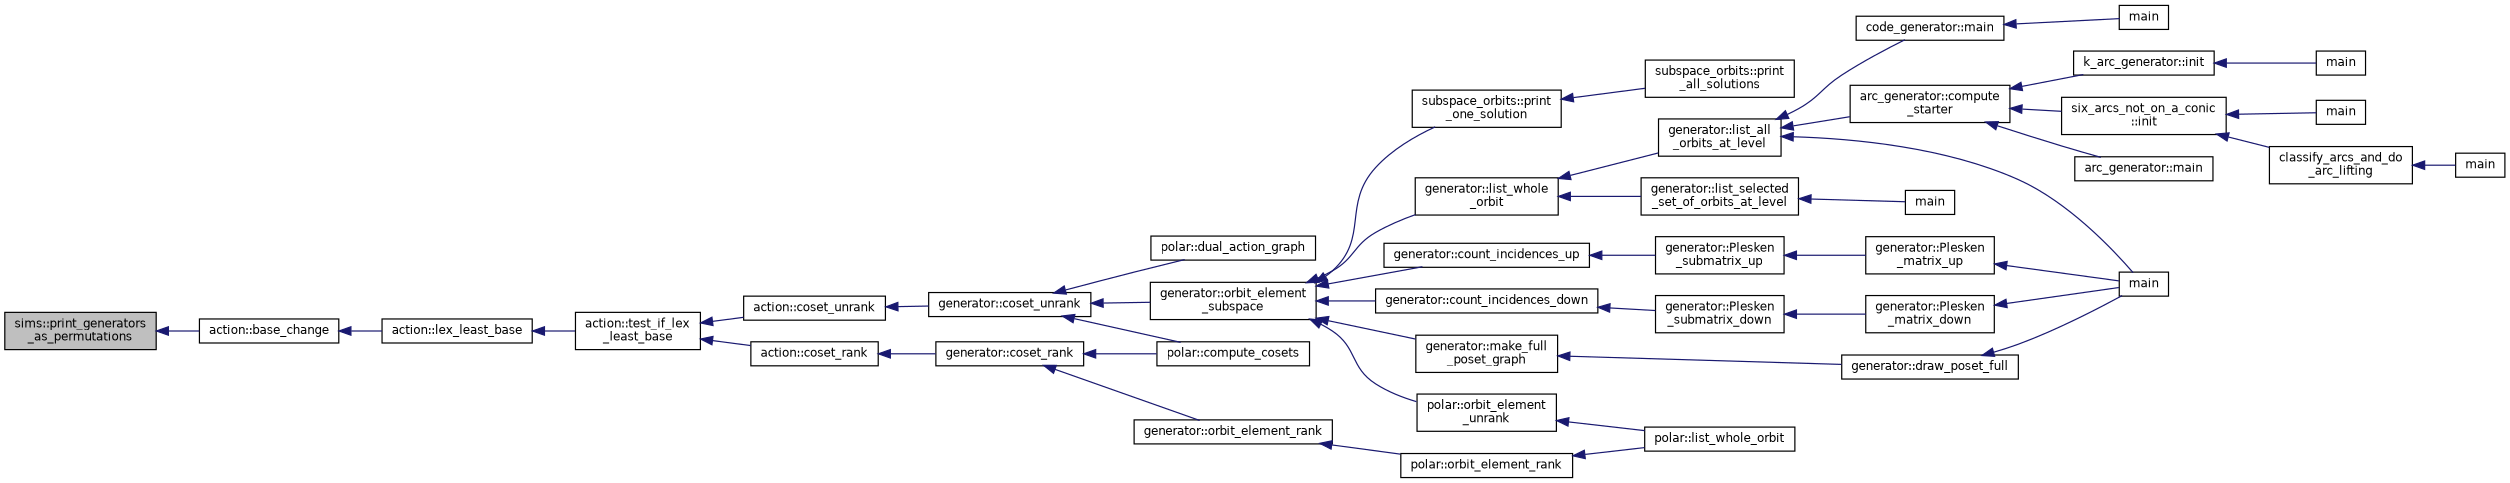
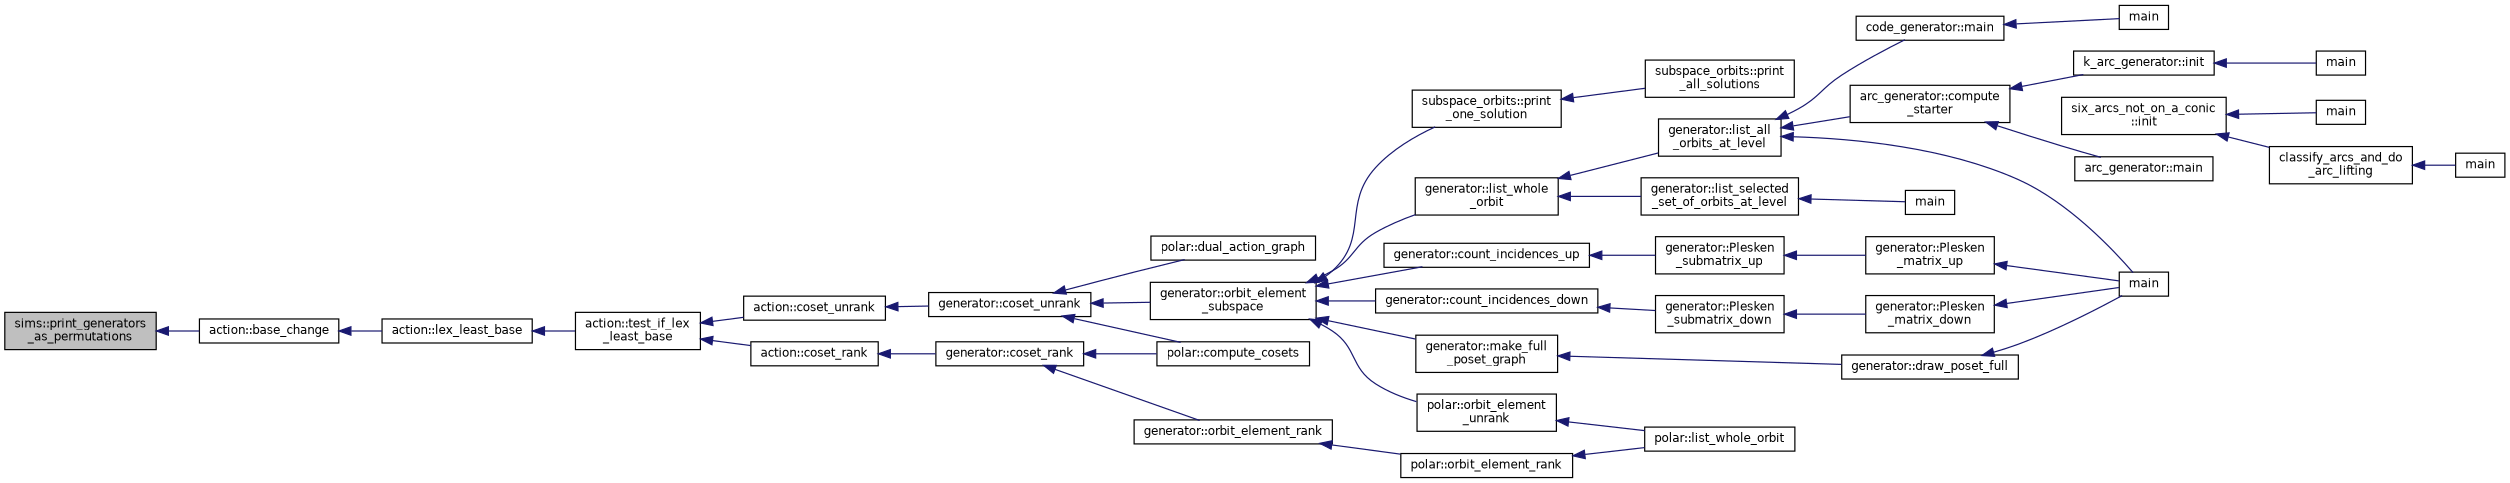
(2042, 110) -> none
